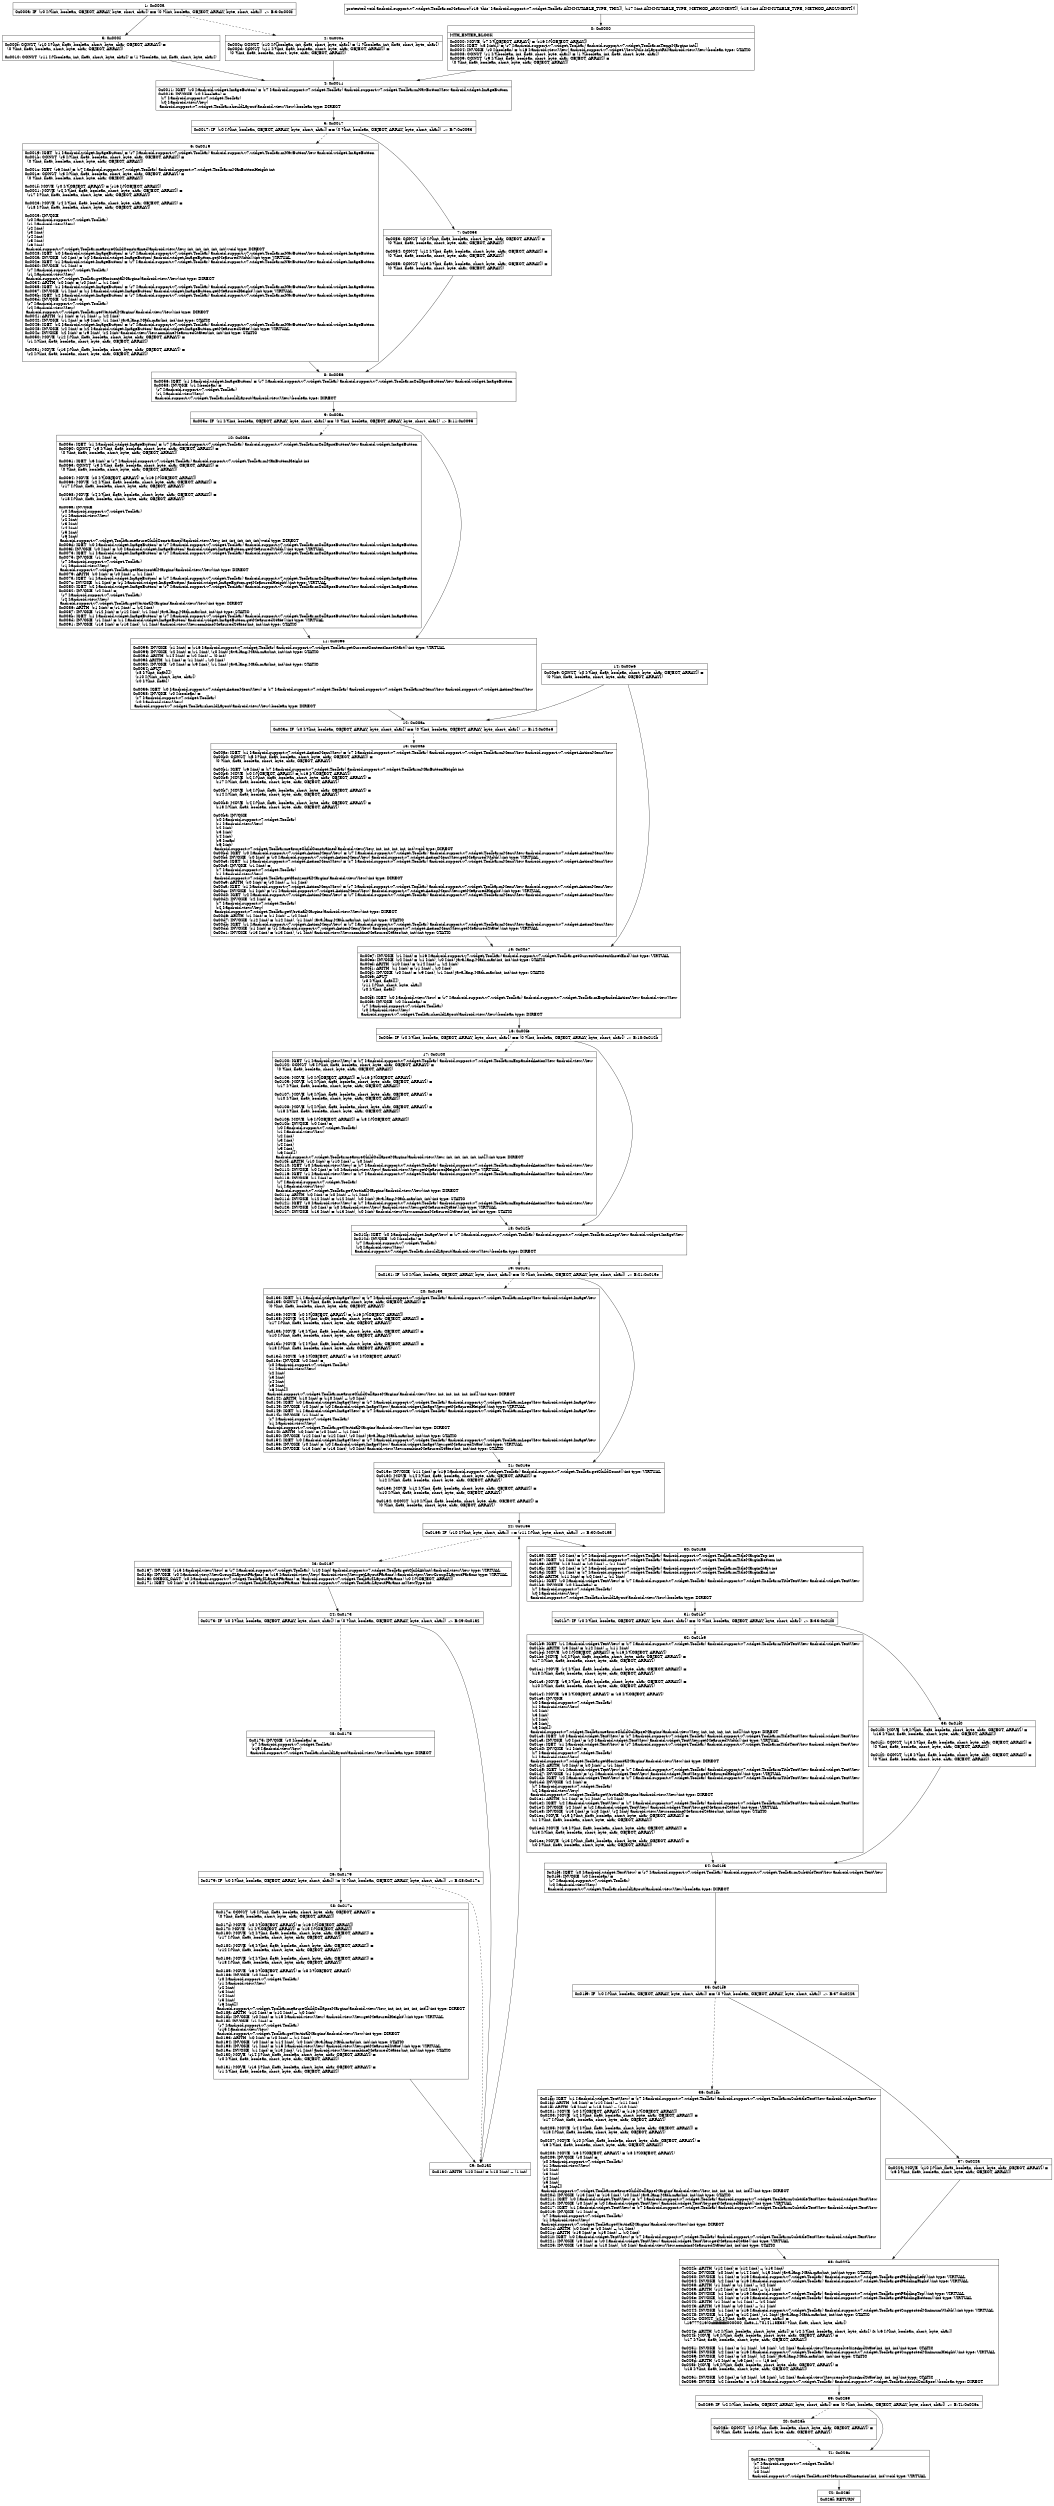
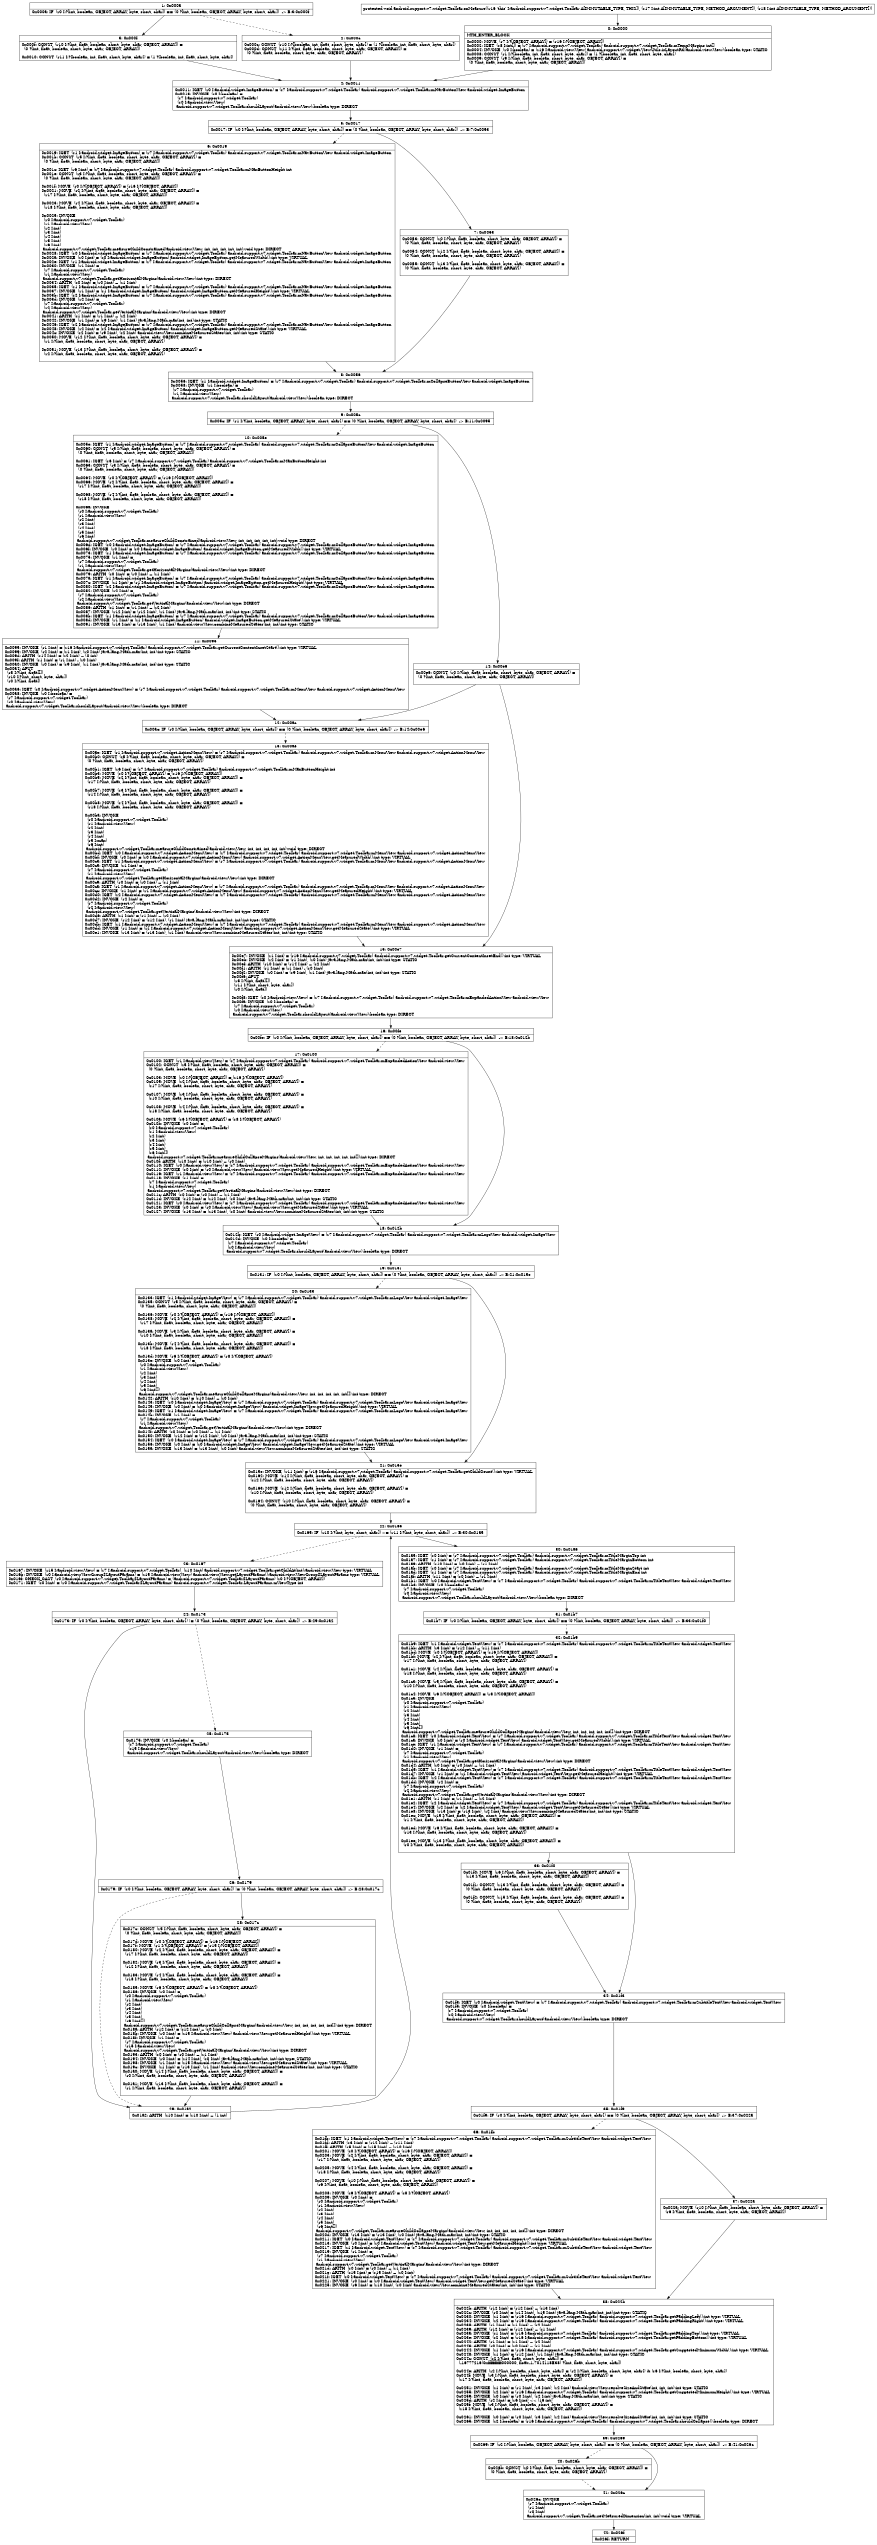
(461, 522) -> (489, 526)
(894, 1656) -> (549, 1856)
